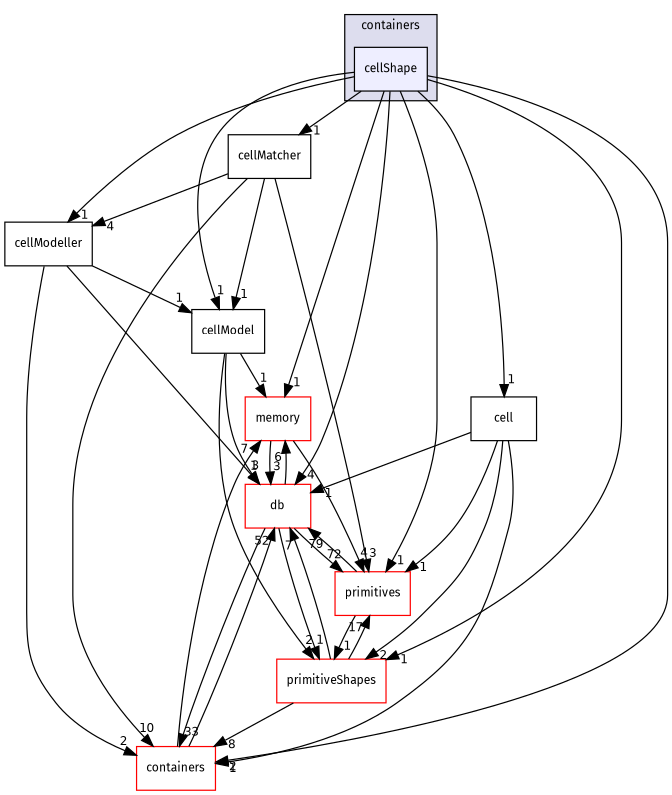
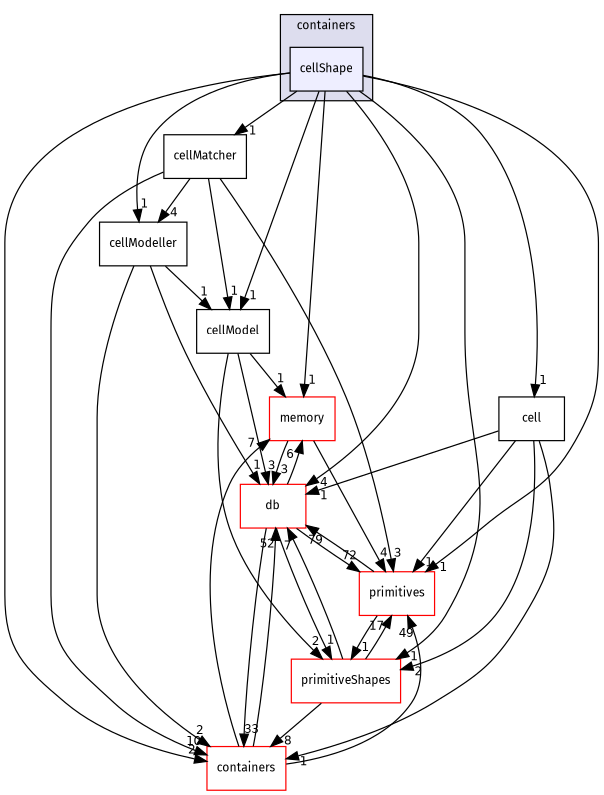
none -> (408, 707)
